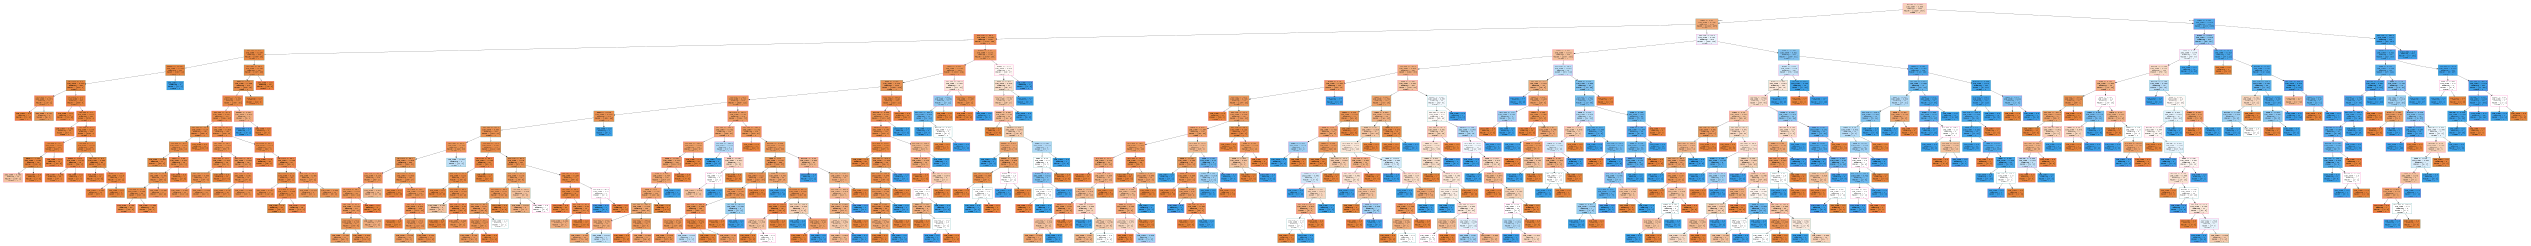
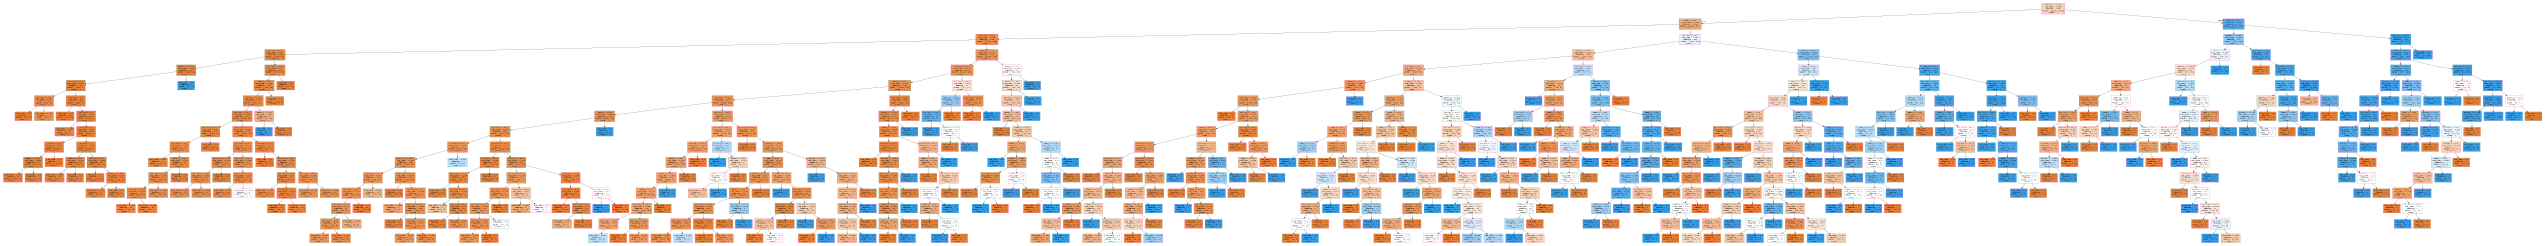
(2457, 132) -> none
(13, 178) -> (13, 178)
(243, 193) -> (243, 193)
none -> (393, 209)
(580, 238) -> none
(1490, 238) -> (1493, 238)
